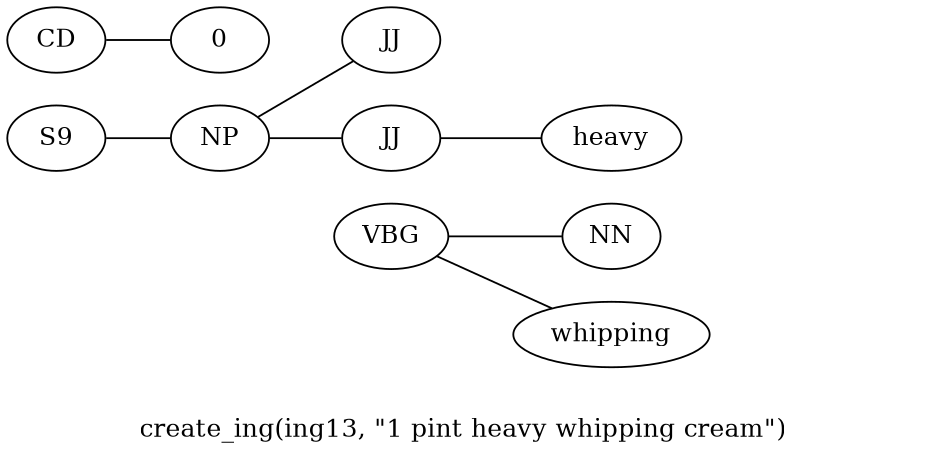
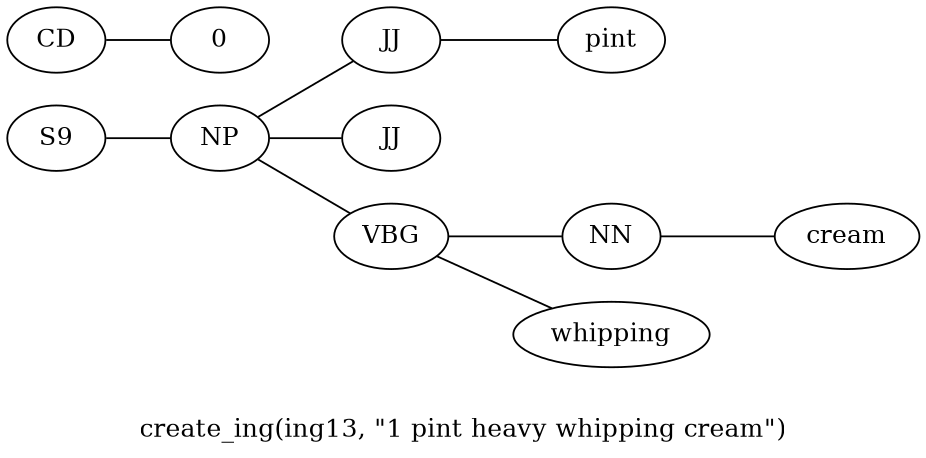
none -> (611, 40)
(611, 138) -> none
none -> (304, 186)
none -> (847, 236)
